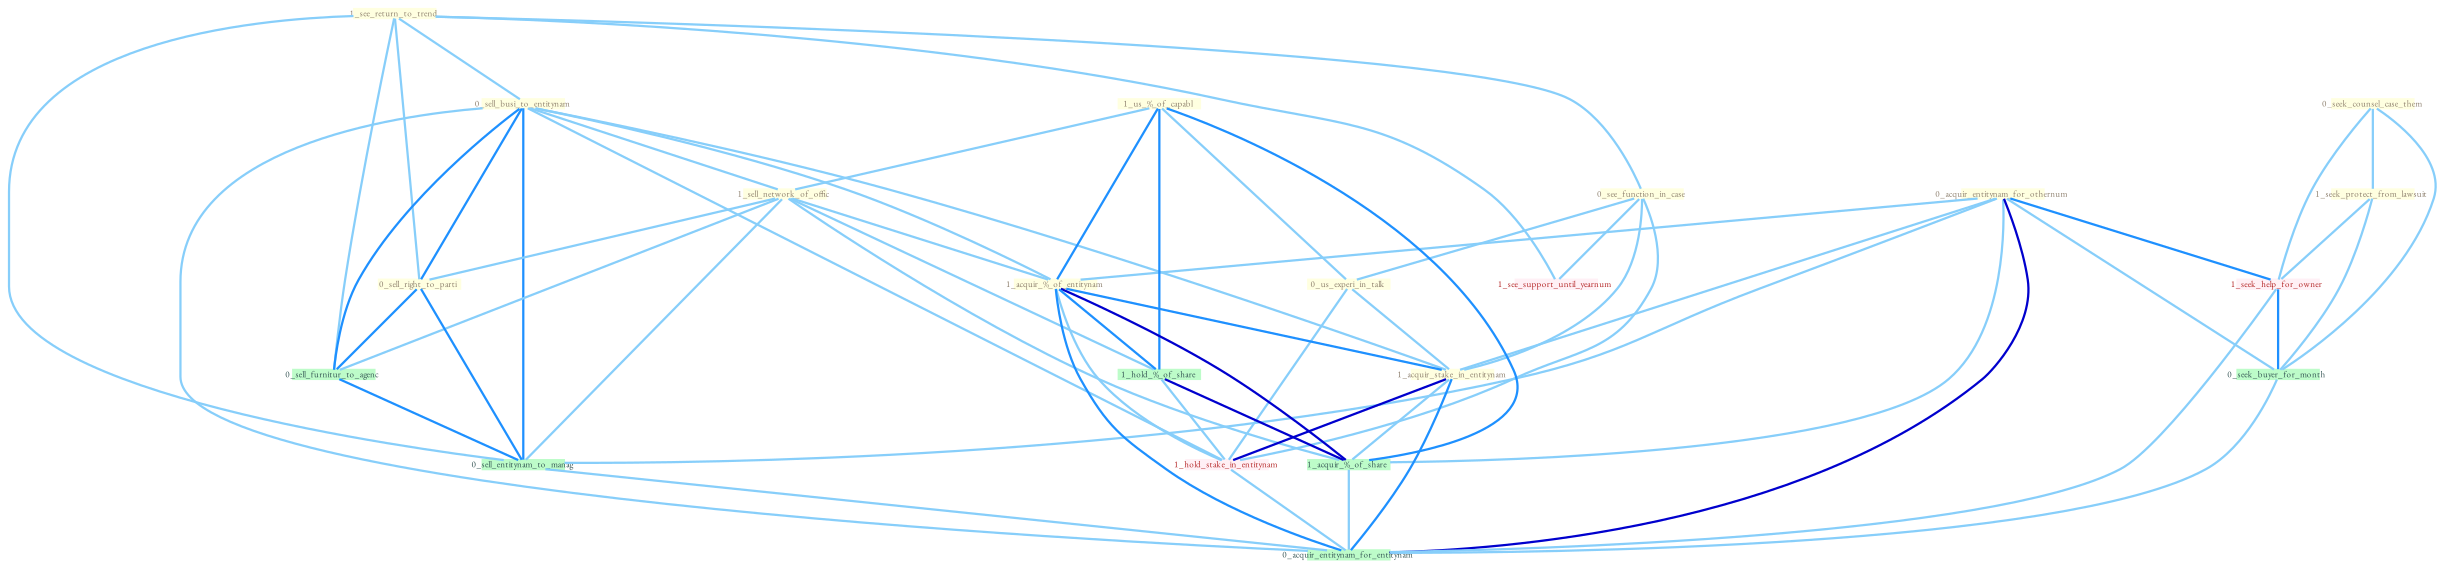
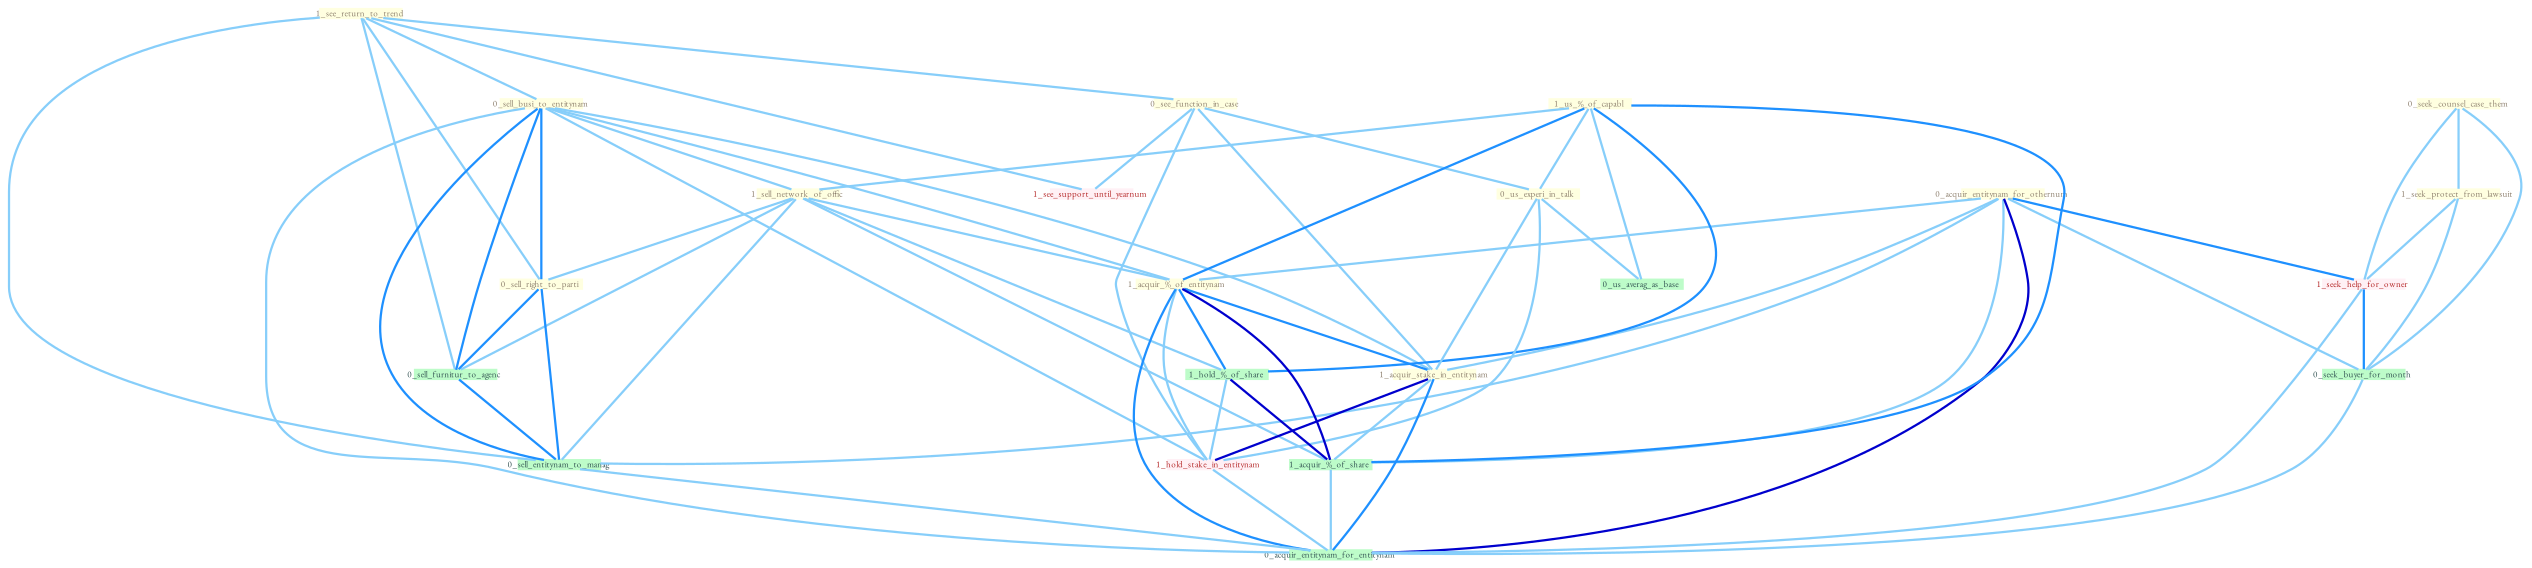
none -> (1642, 284)
